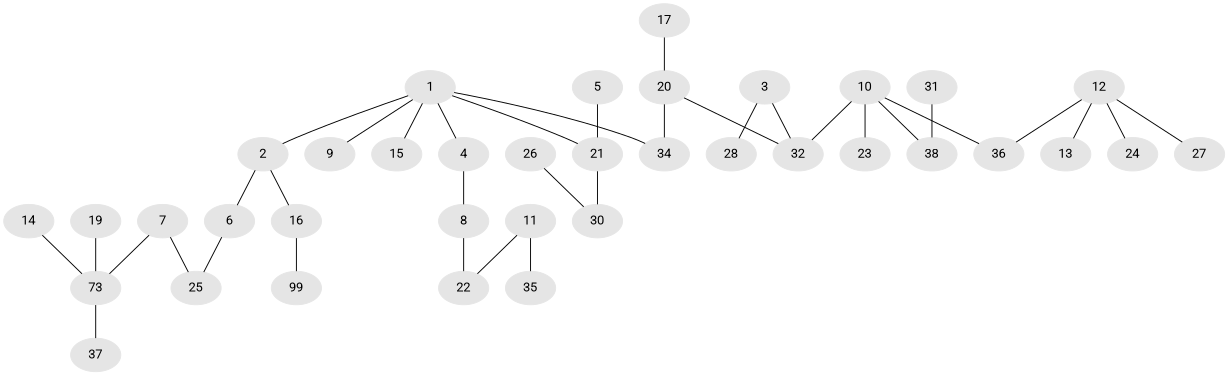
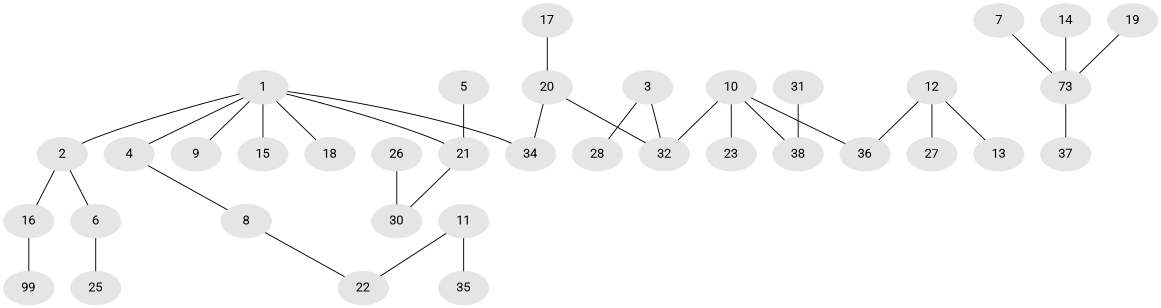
none -> (330, 154)
(1133, 154) -> none
(179, 255) -> none
